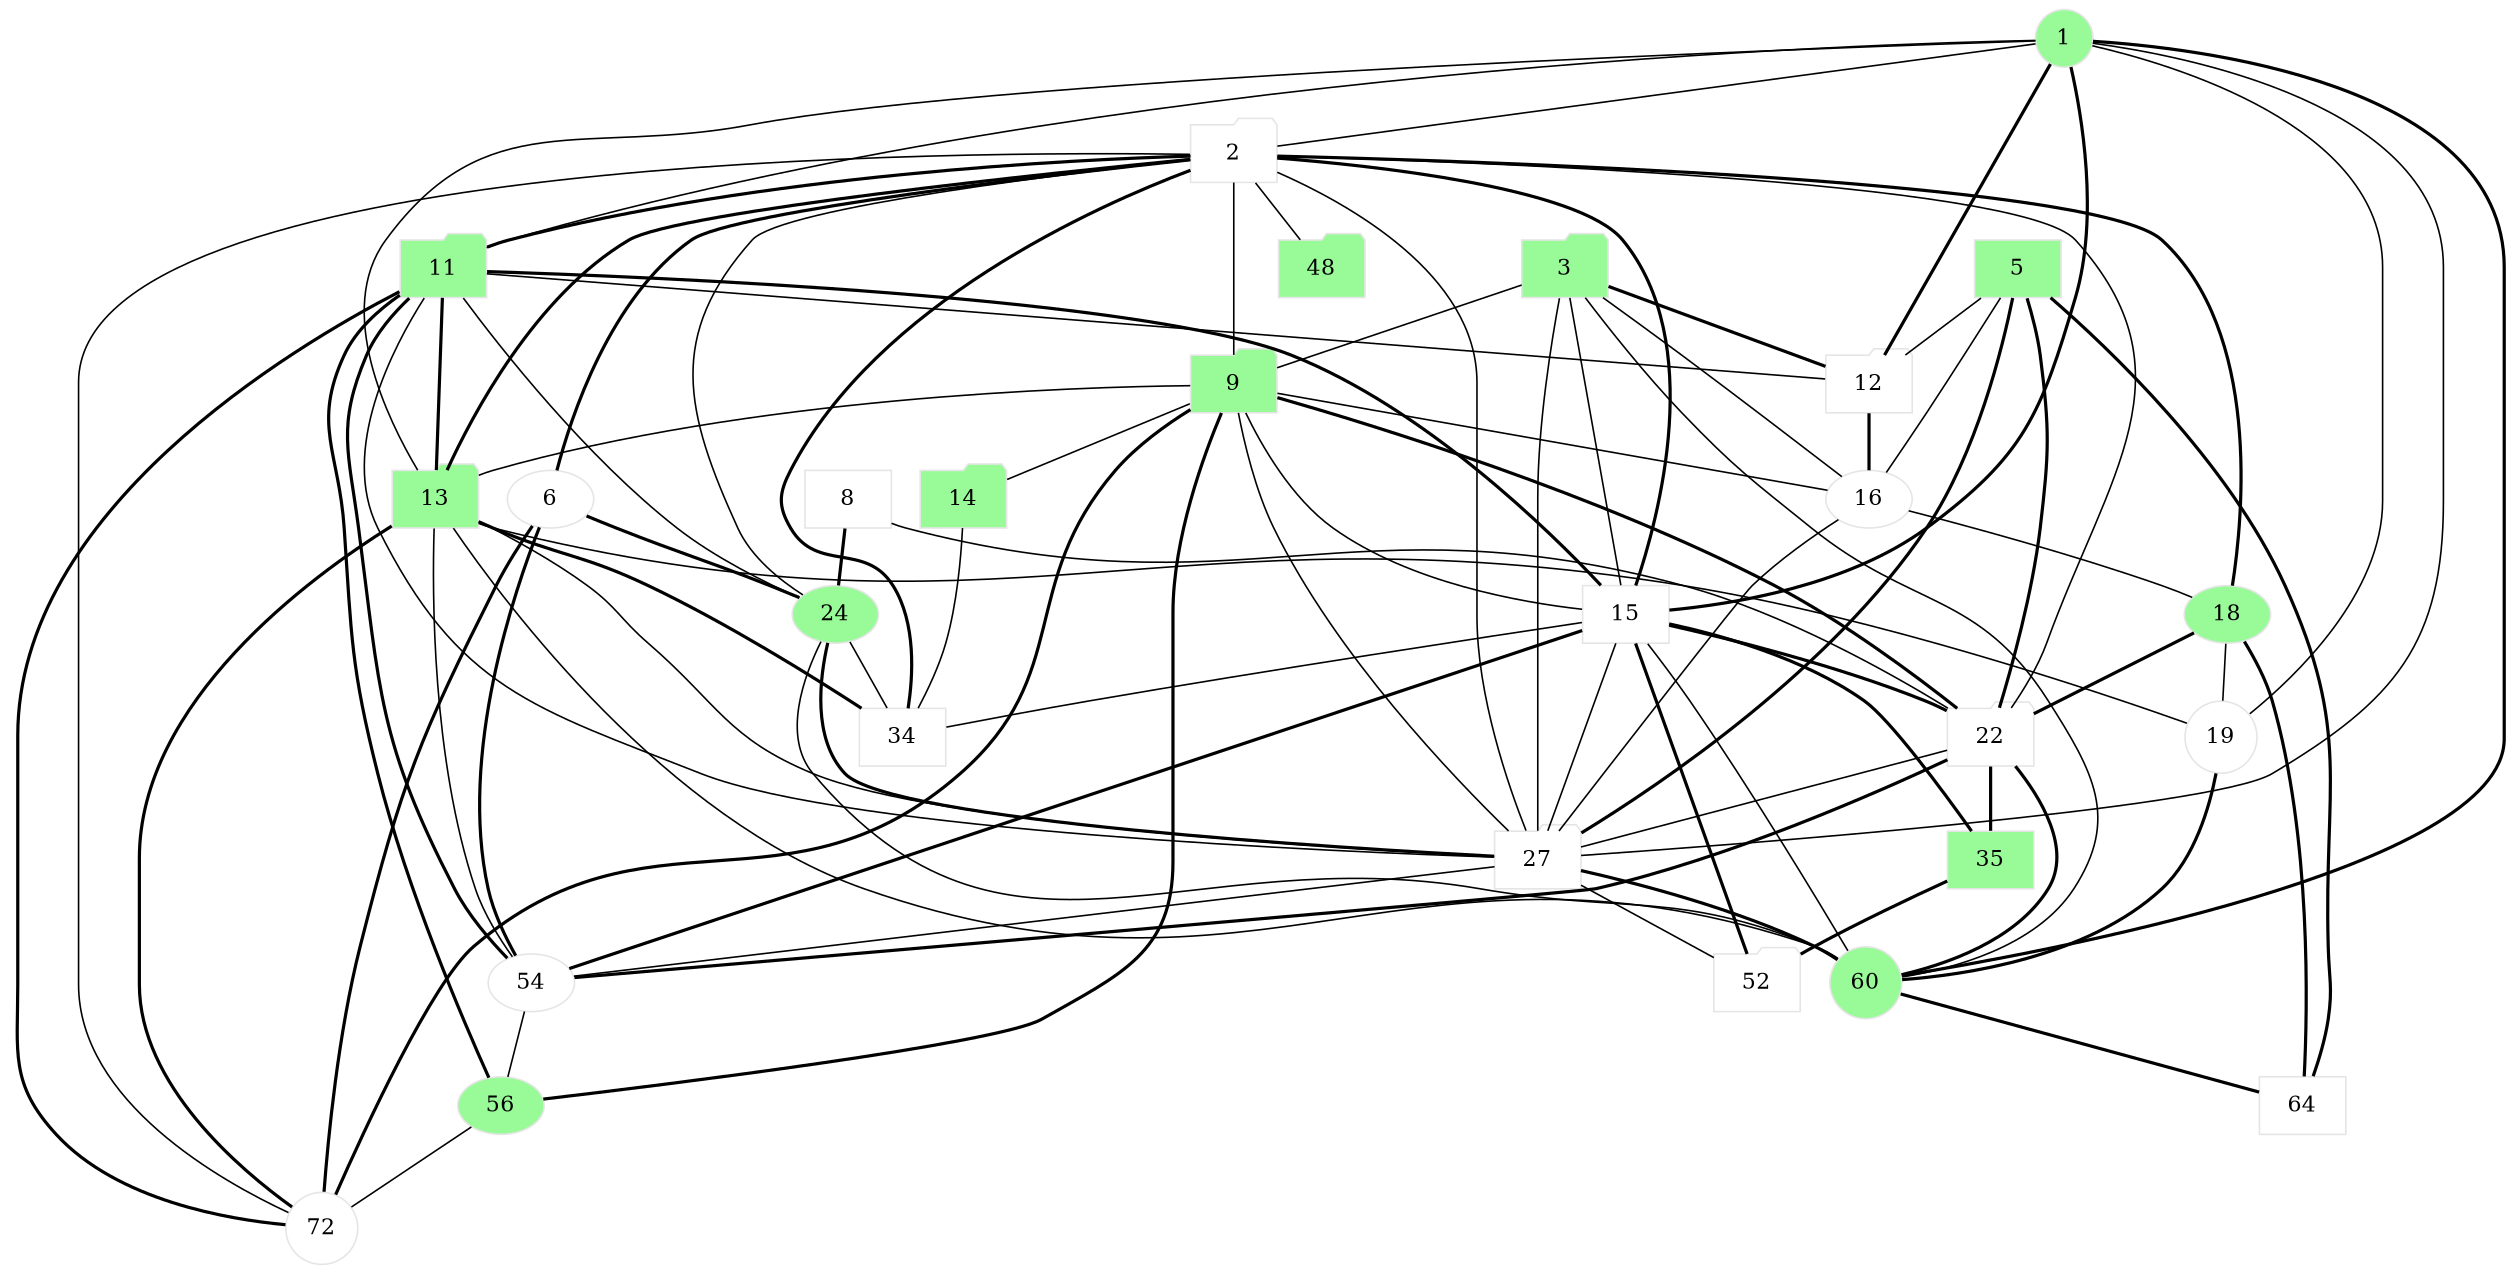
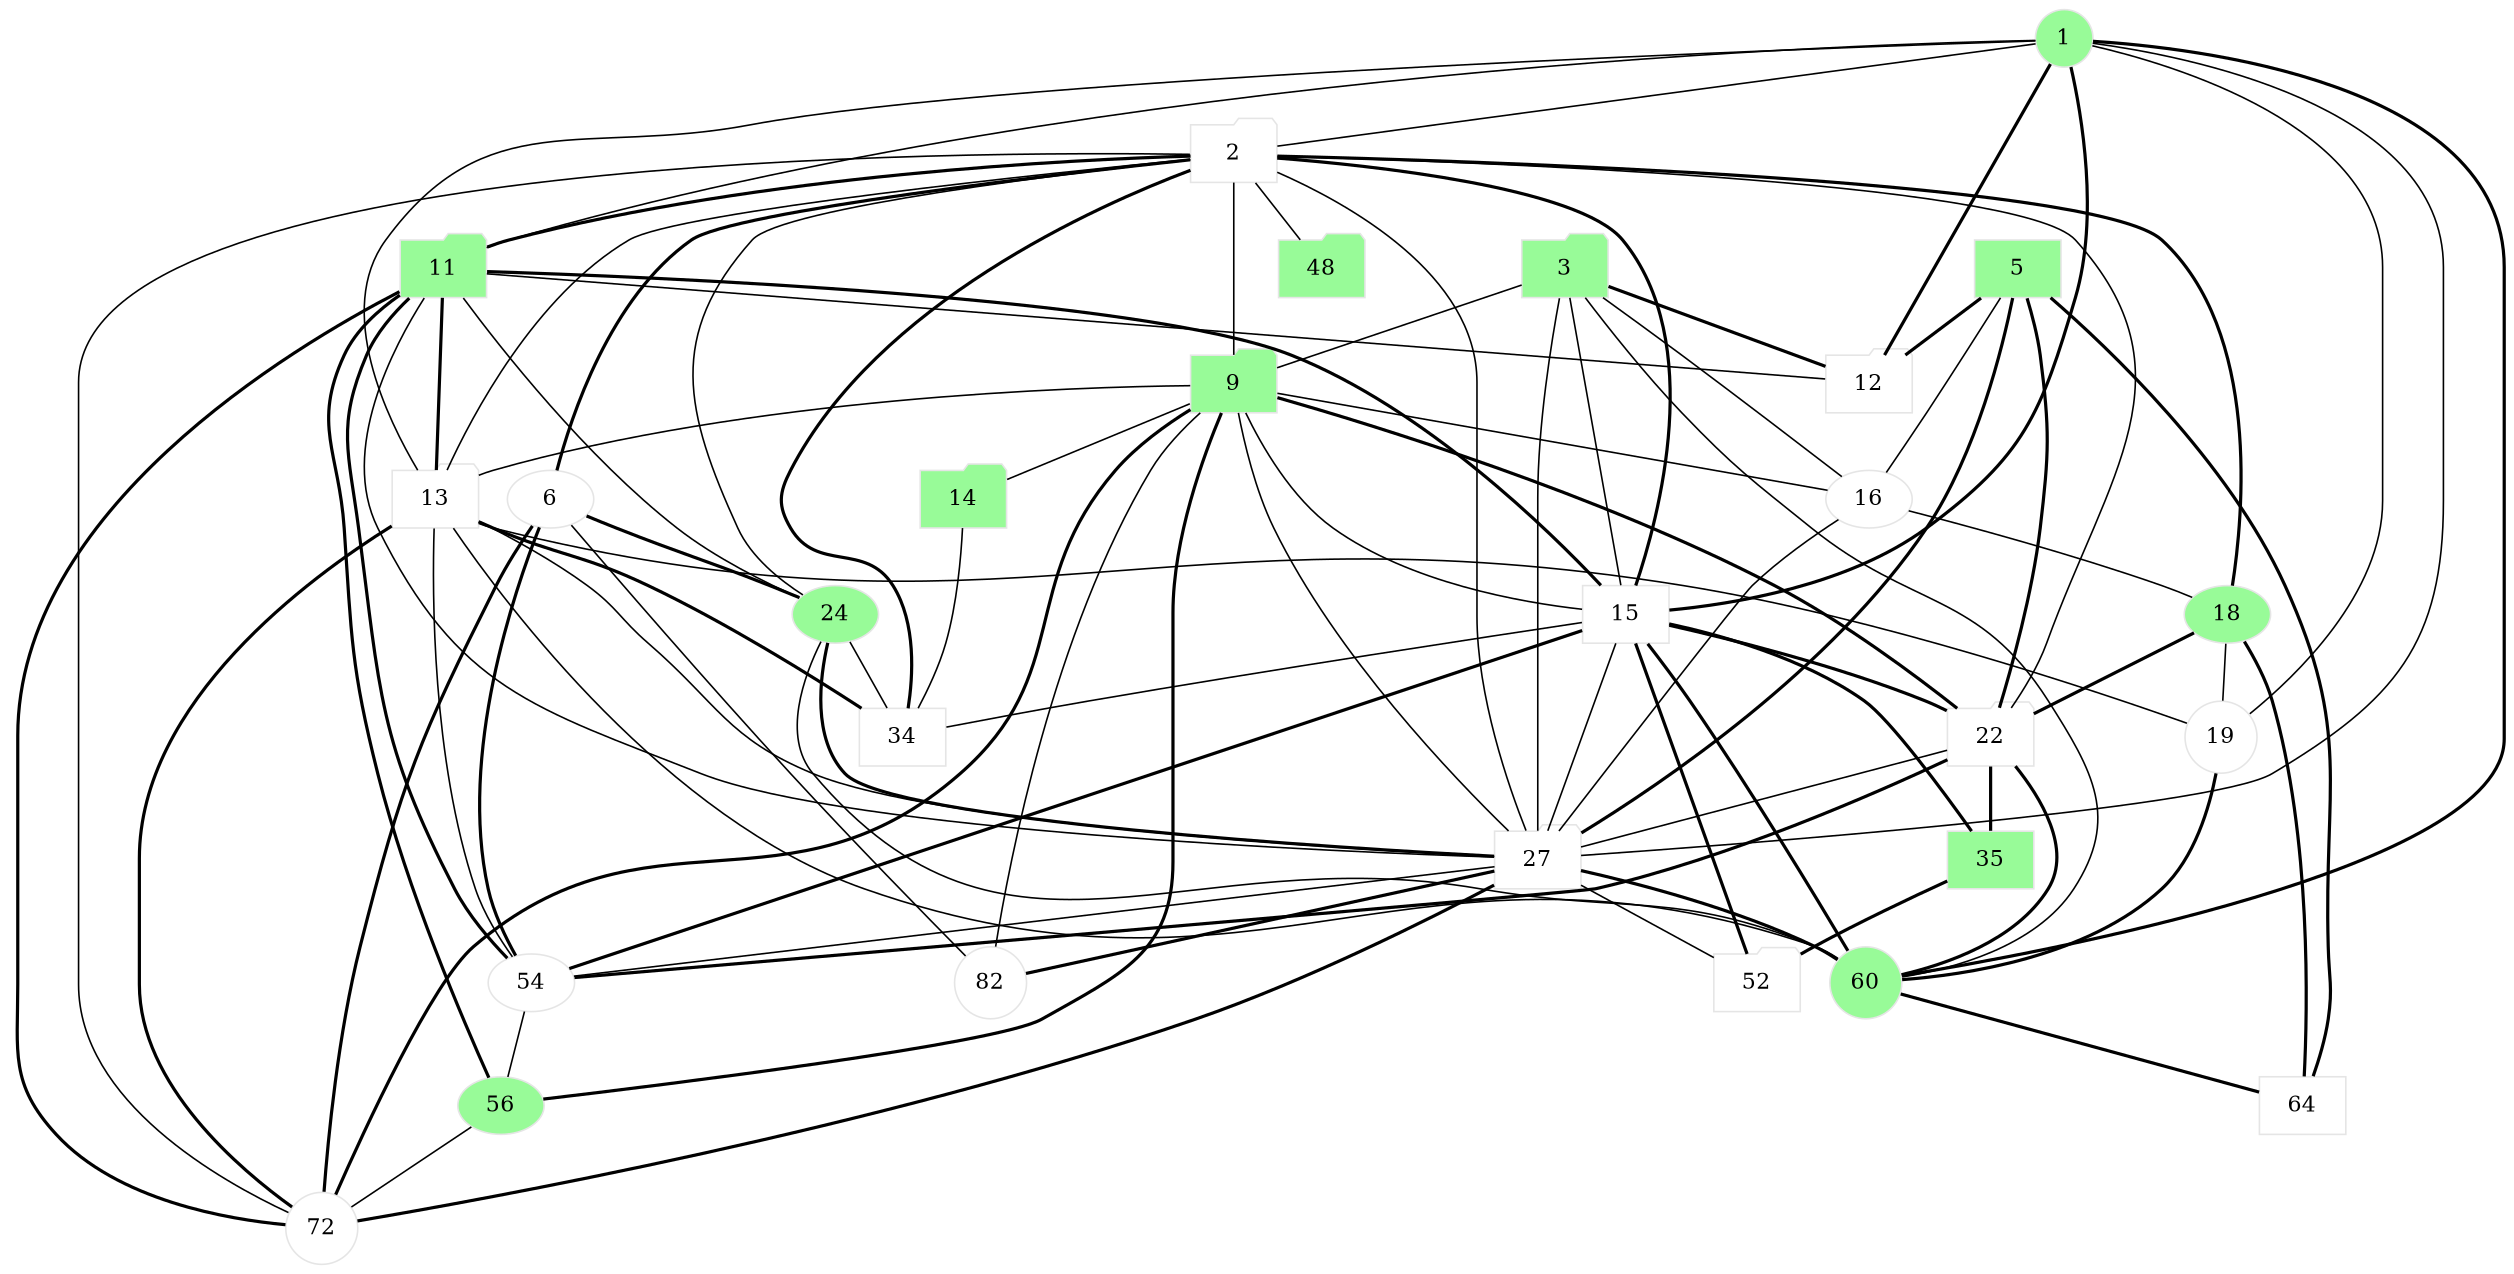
(739, 214) -> (739, 214)
(1943, 327) -> (1943, 327)
(1869, 442) -> none
(435, 499) -> (435, 499)
(848, 499) -> none
(1747, 787) -> (1747, 787)
none -> (991, 983)
none -> (939, 1096)
